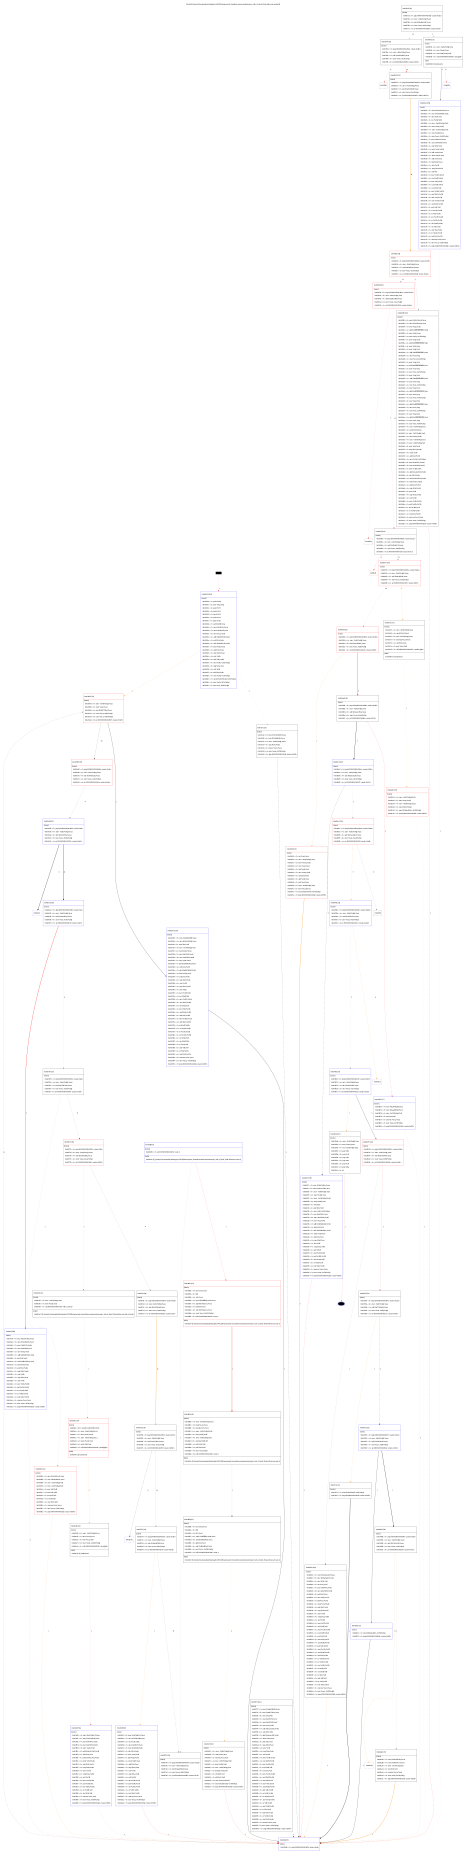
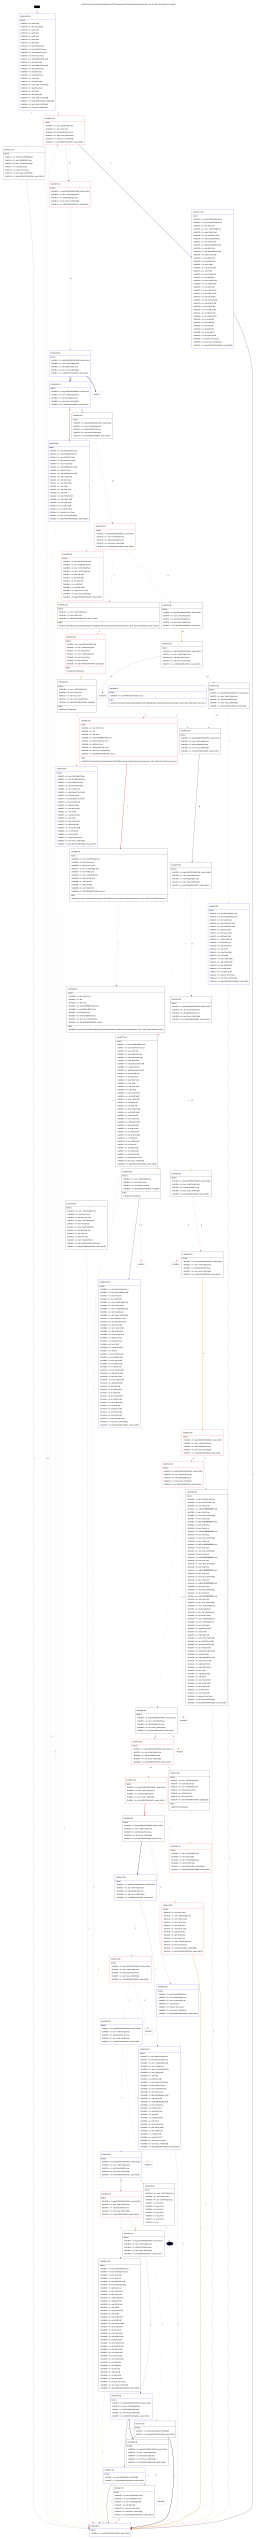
none -> (191, 875)
